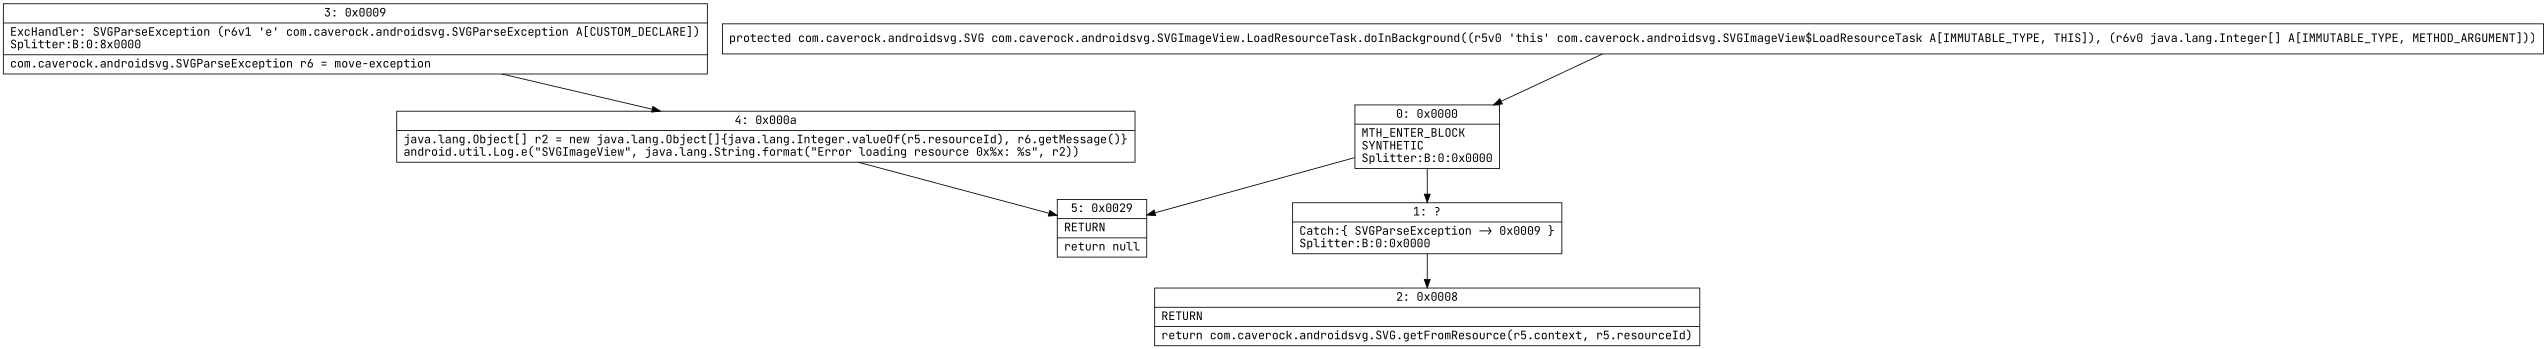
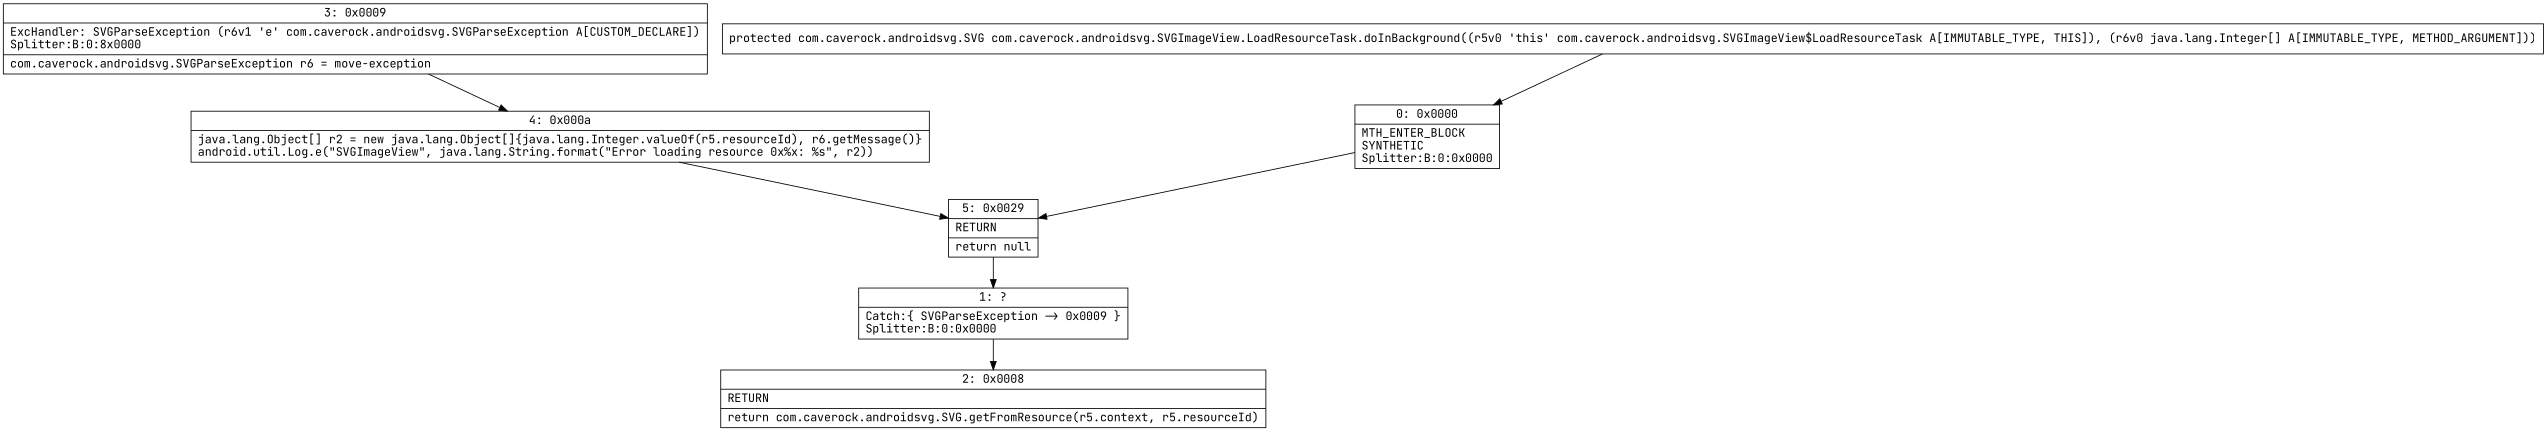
(1427, 181) -> (993, 268)
